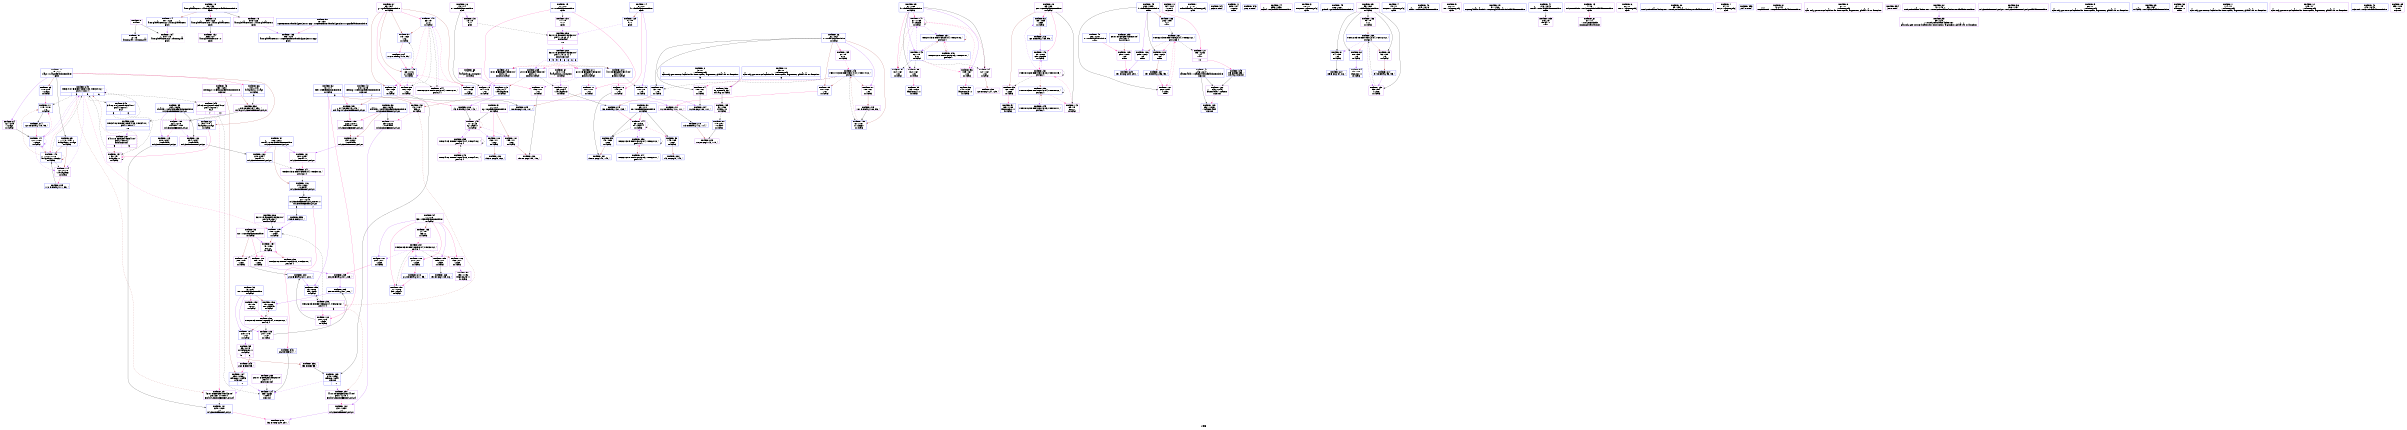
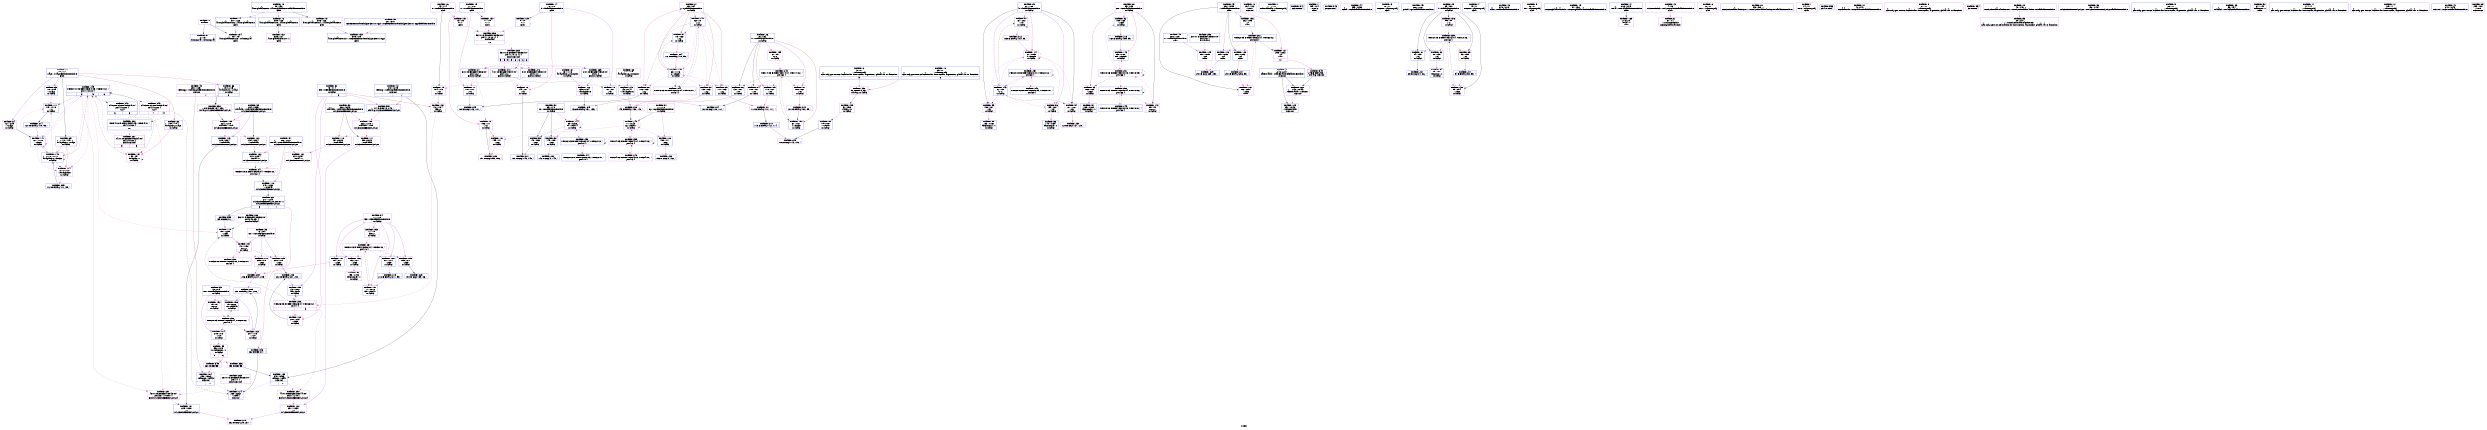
(2397, 10) -> (2478, 10)
none -> (1016, 38)
(914, 76) -> (989, 111)
(405, 116) -> (366, 132)
(502, 124) -> (491, 132)
